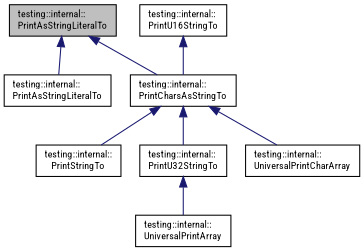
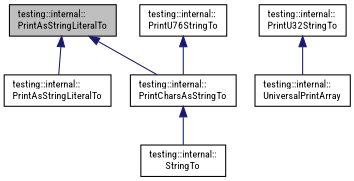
(183, 20) -> (183, 20)
(183, 131) -> none
(79, 161) -> none
(303, 161) -> (183, 161)
